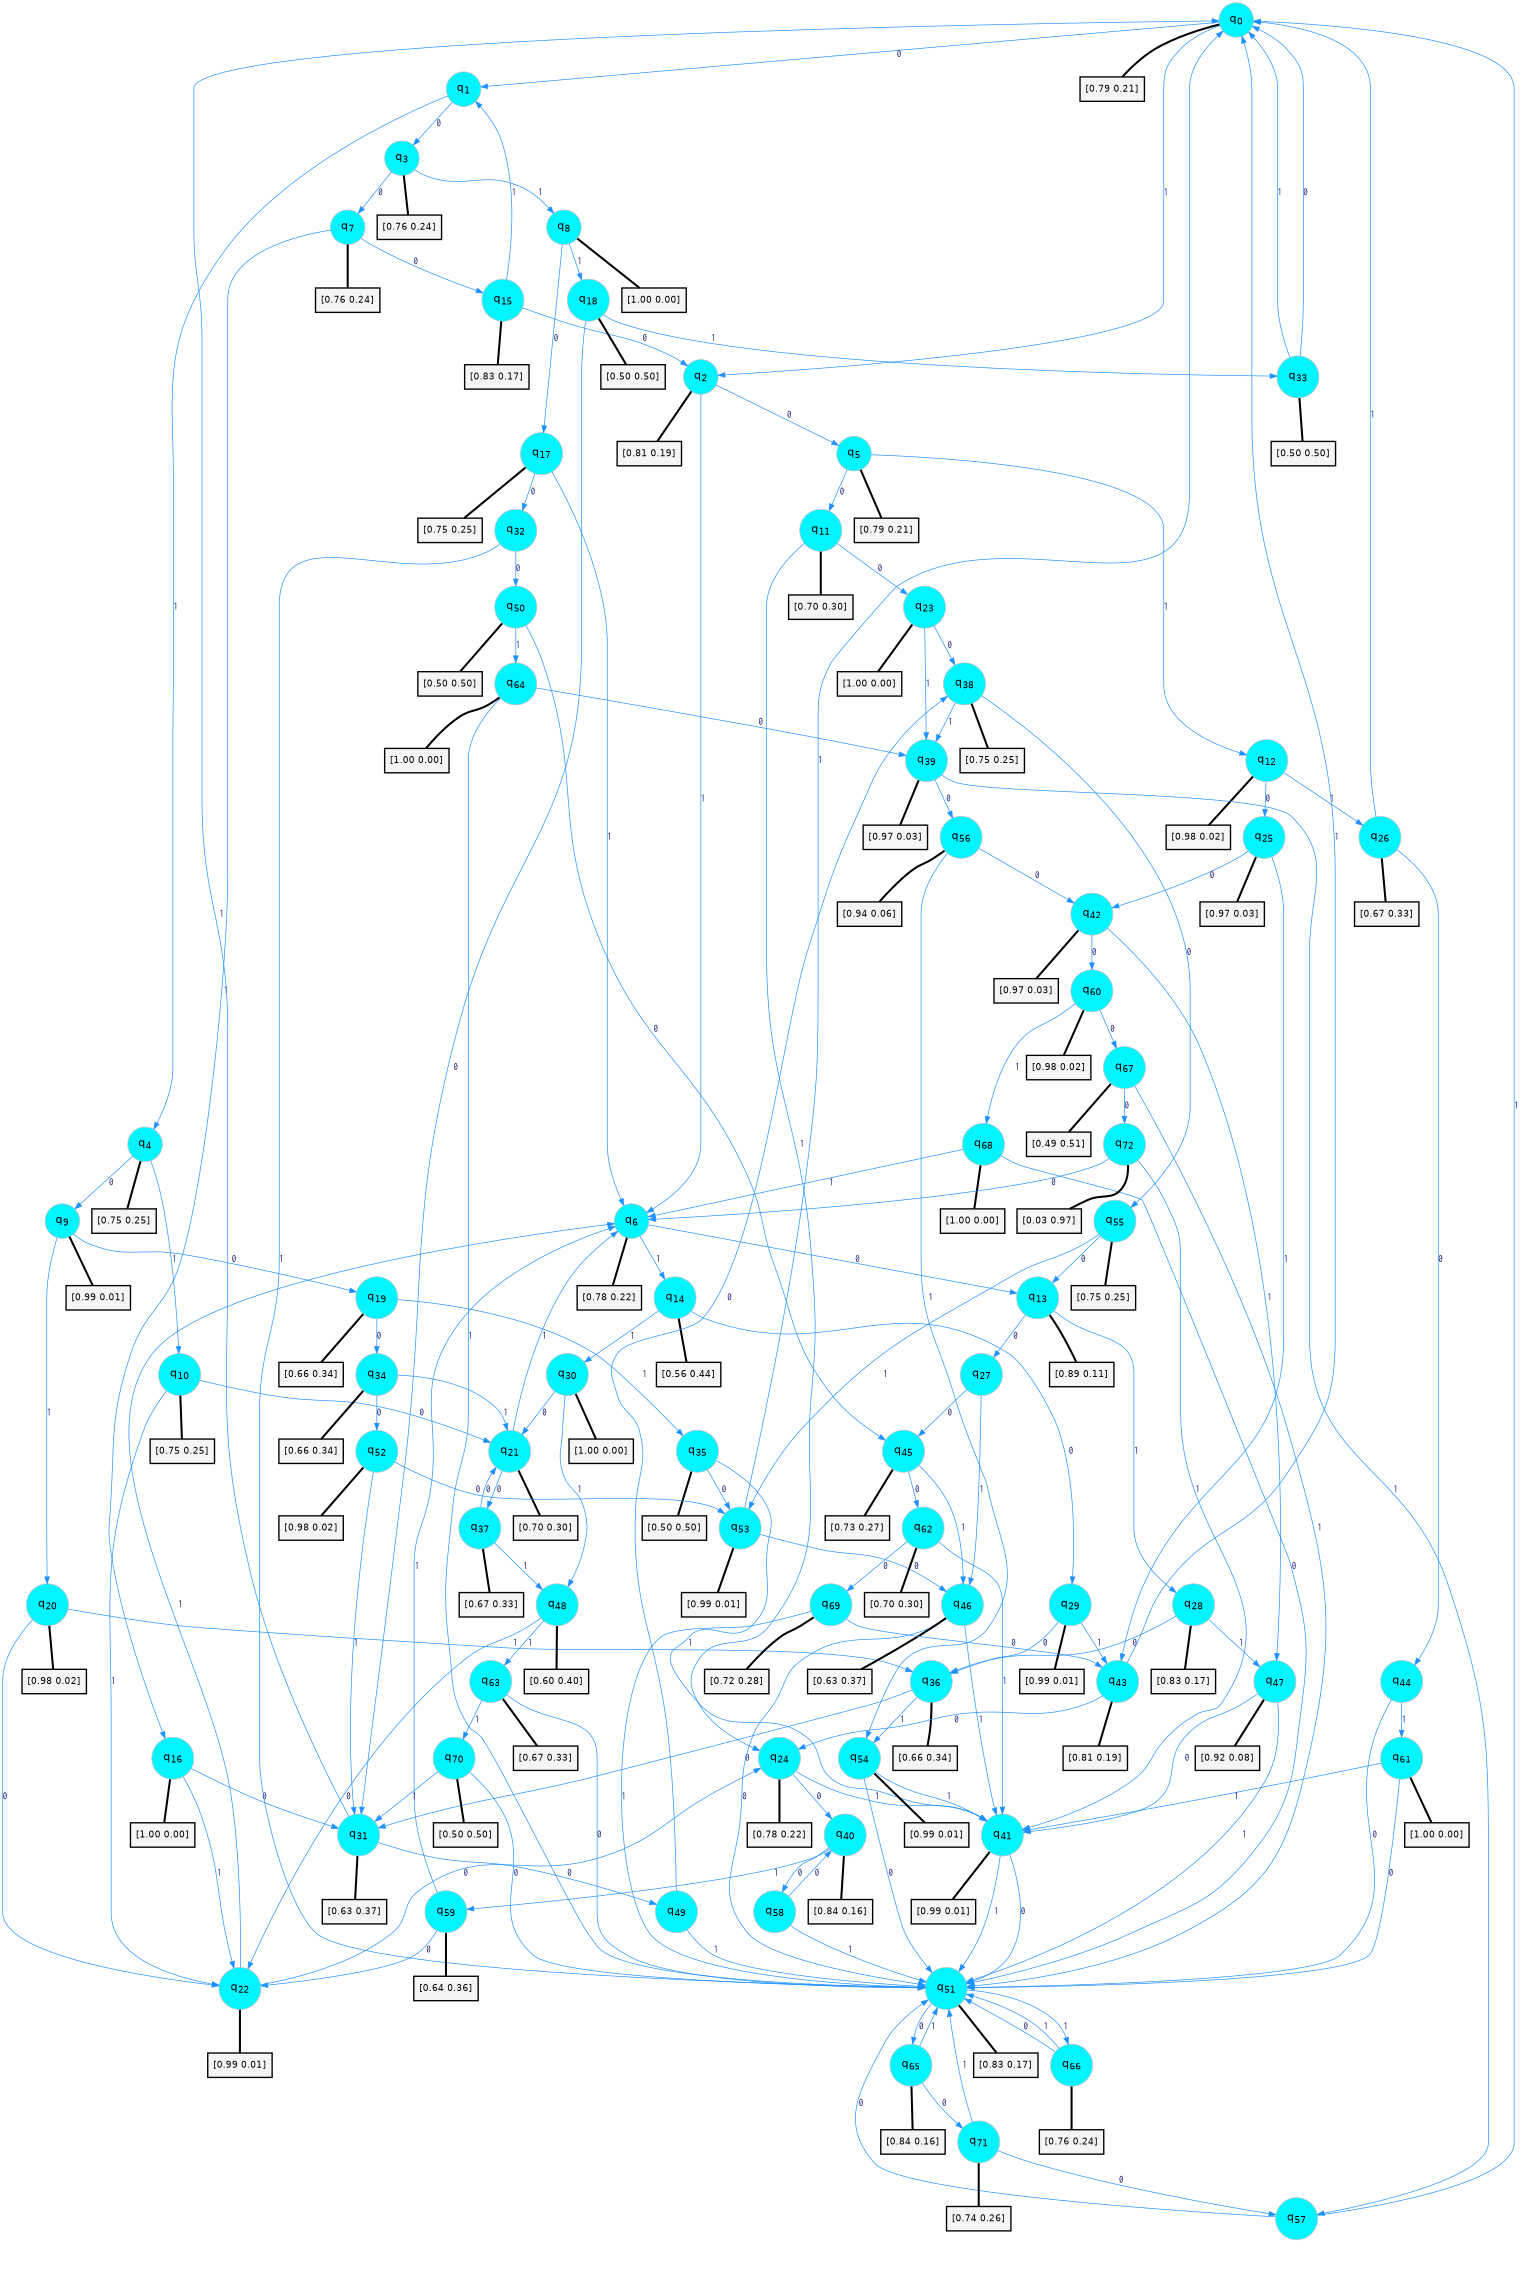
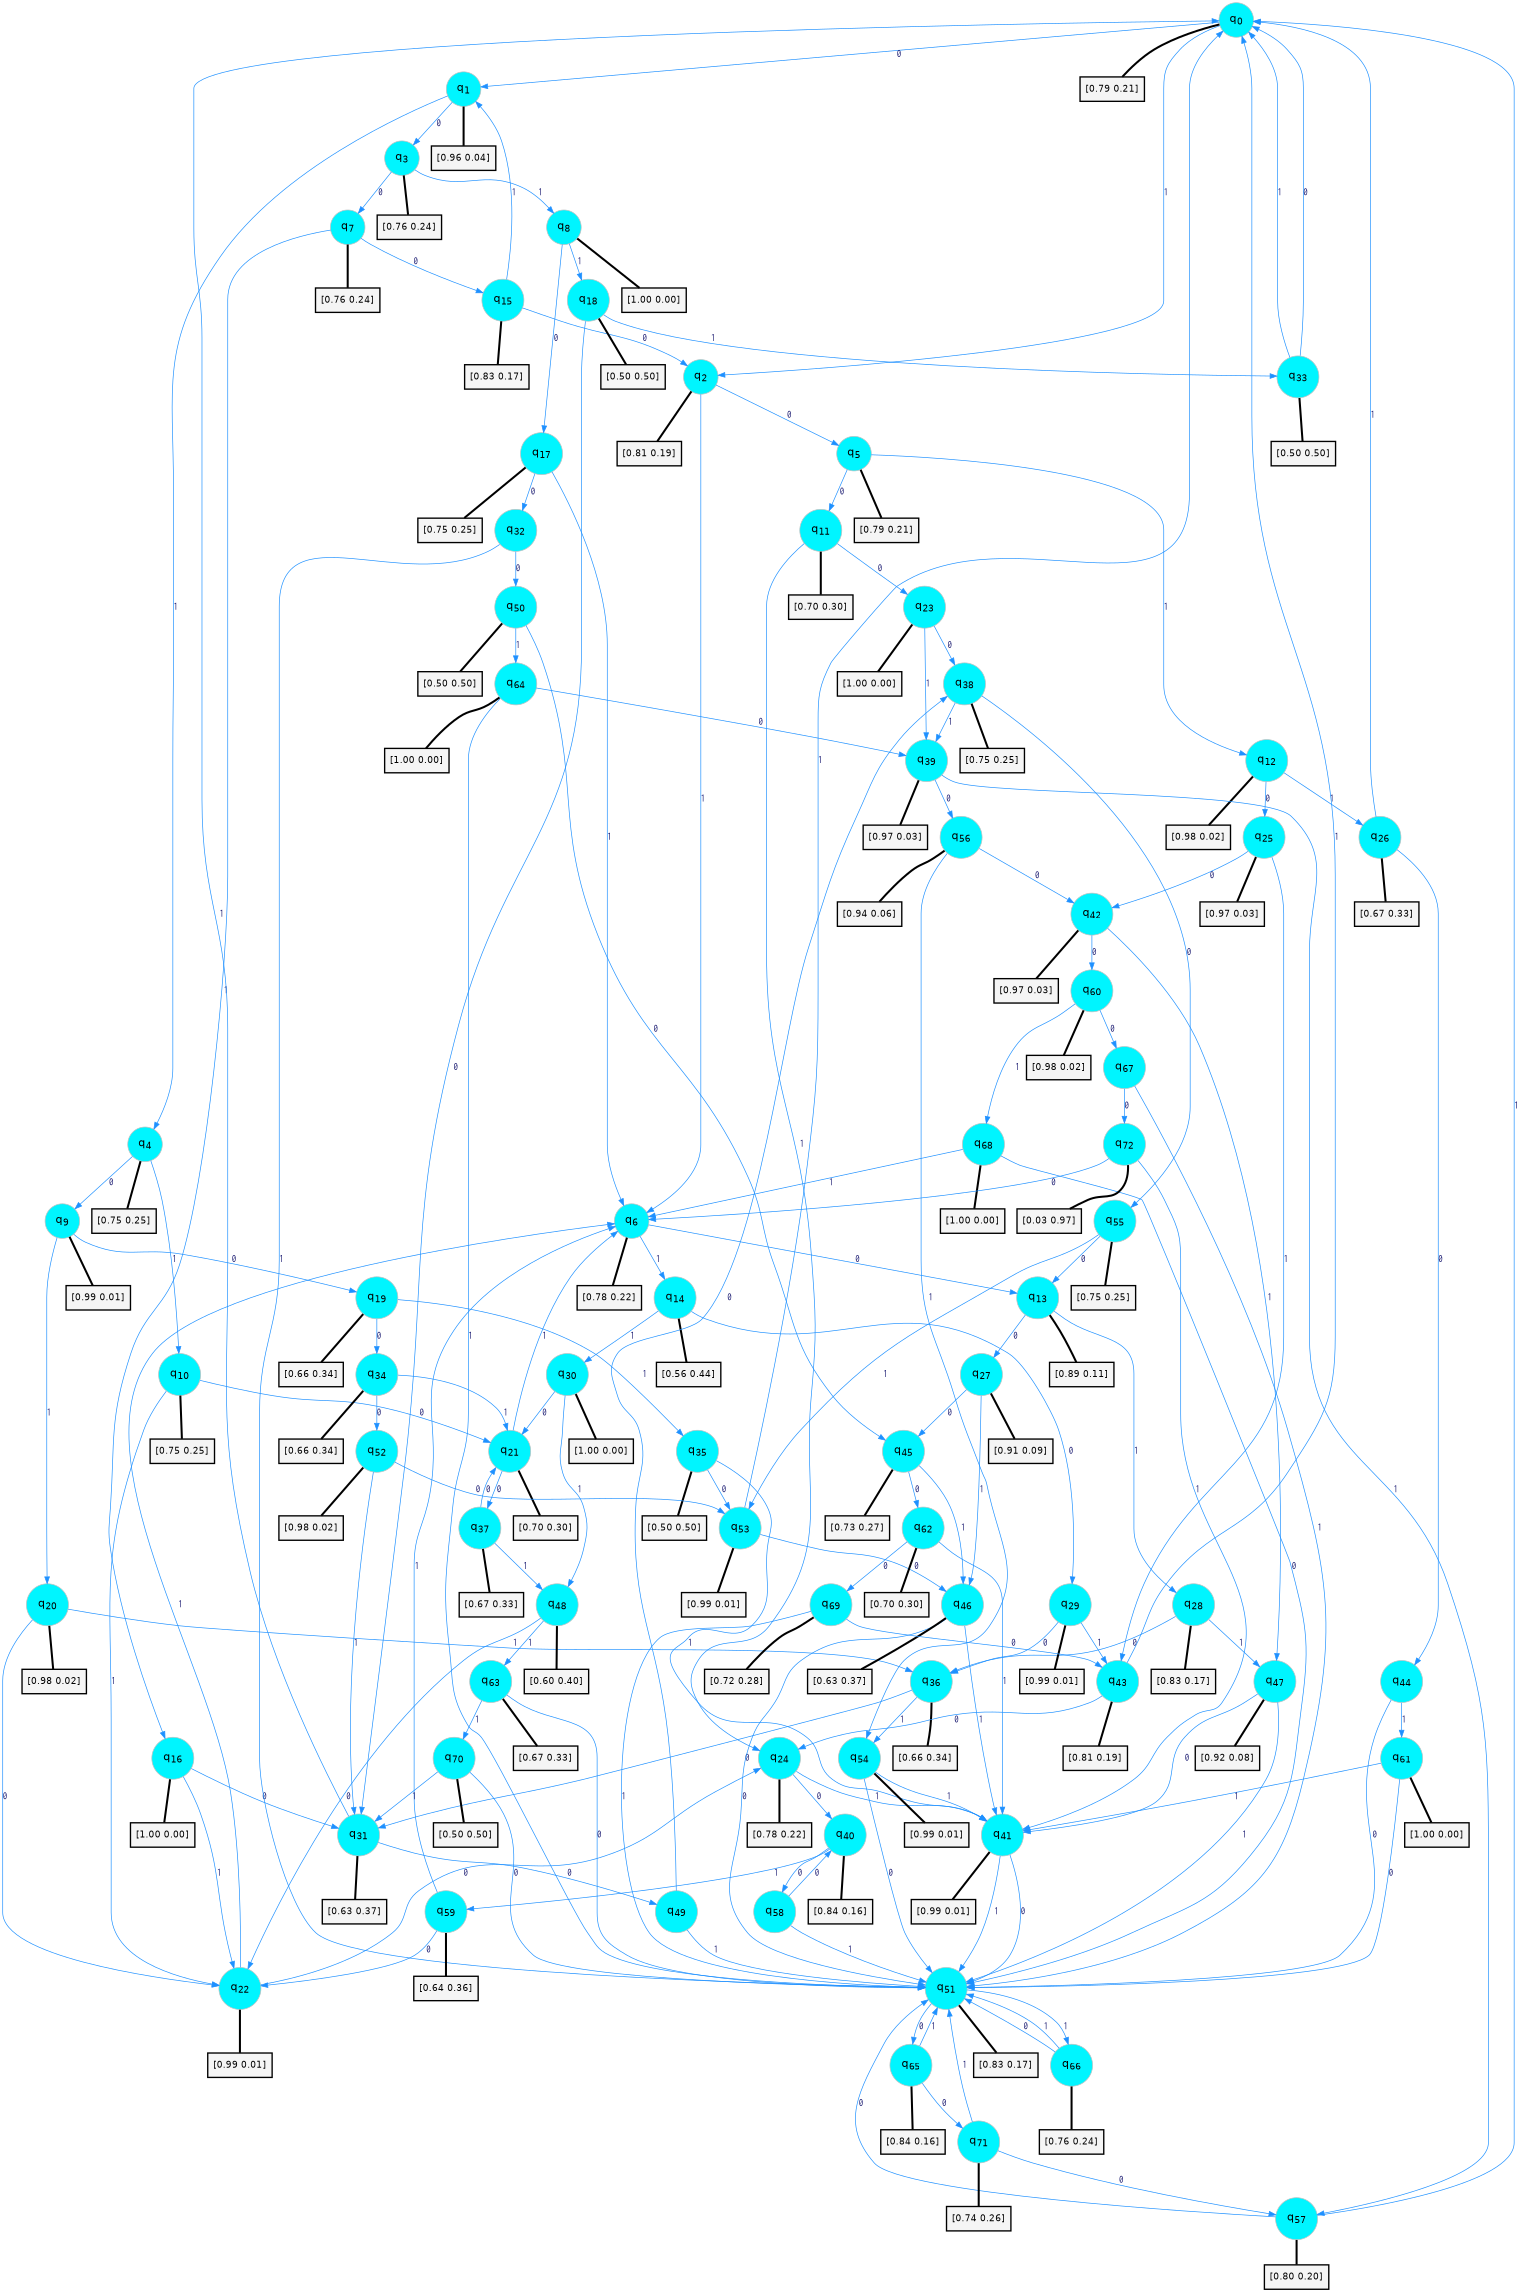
none -> (464, 158)
(1059, 1144) -> none
none -> (1021, 1451)
none -> (1297, 2277)
